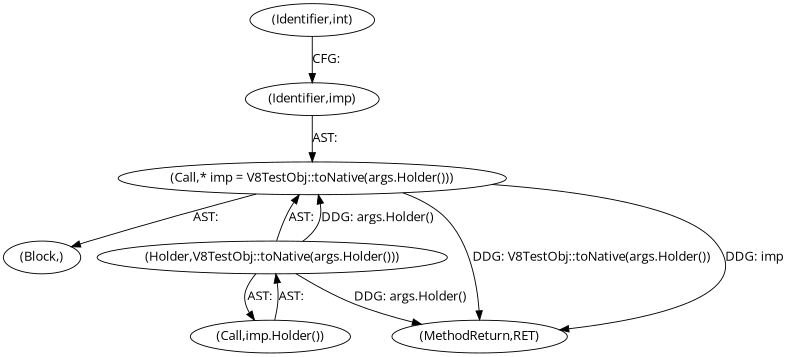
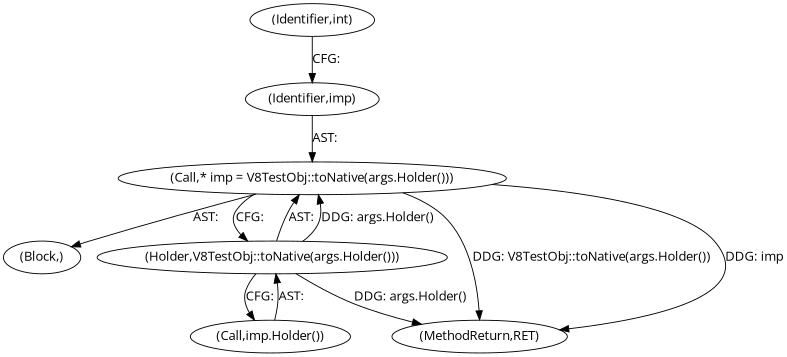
none -> (236, 211)
(262, 297) -> (262, 297)
